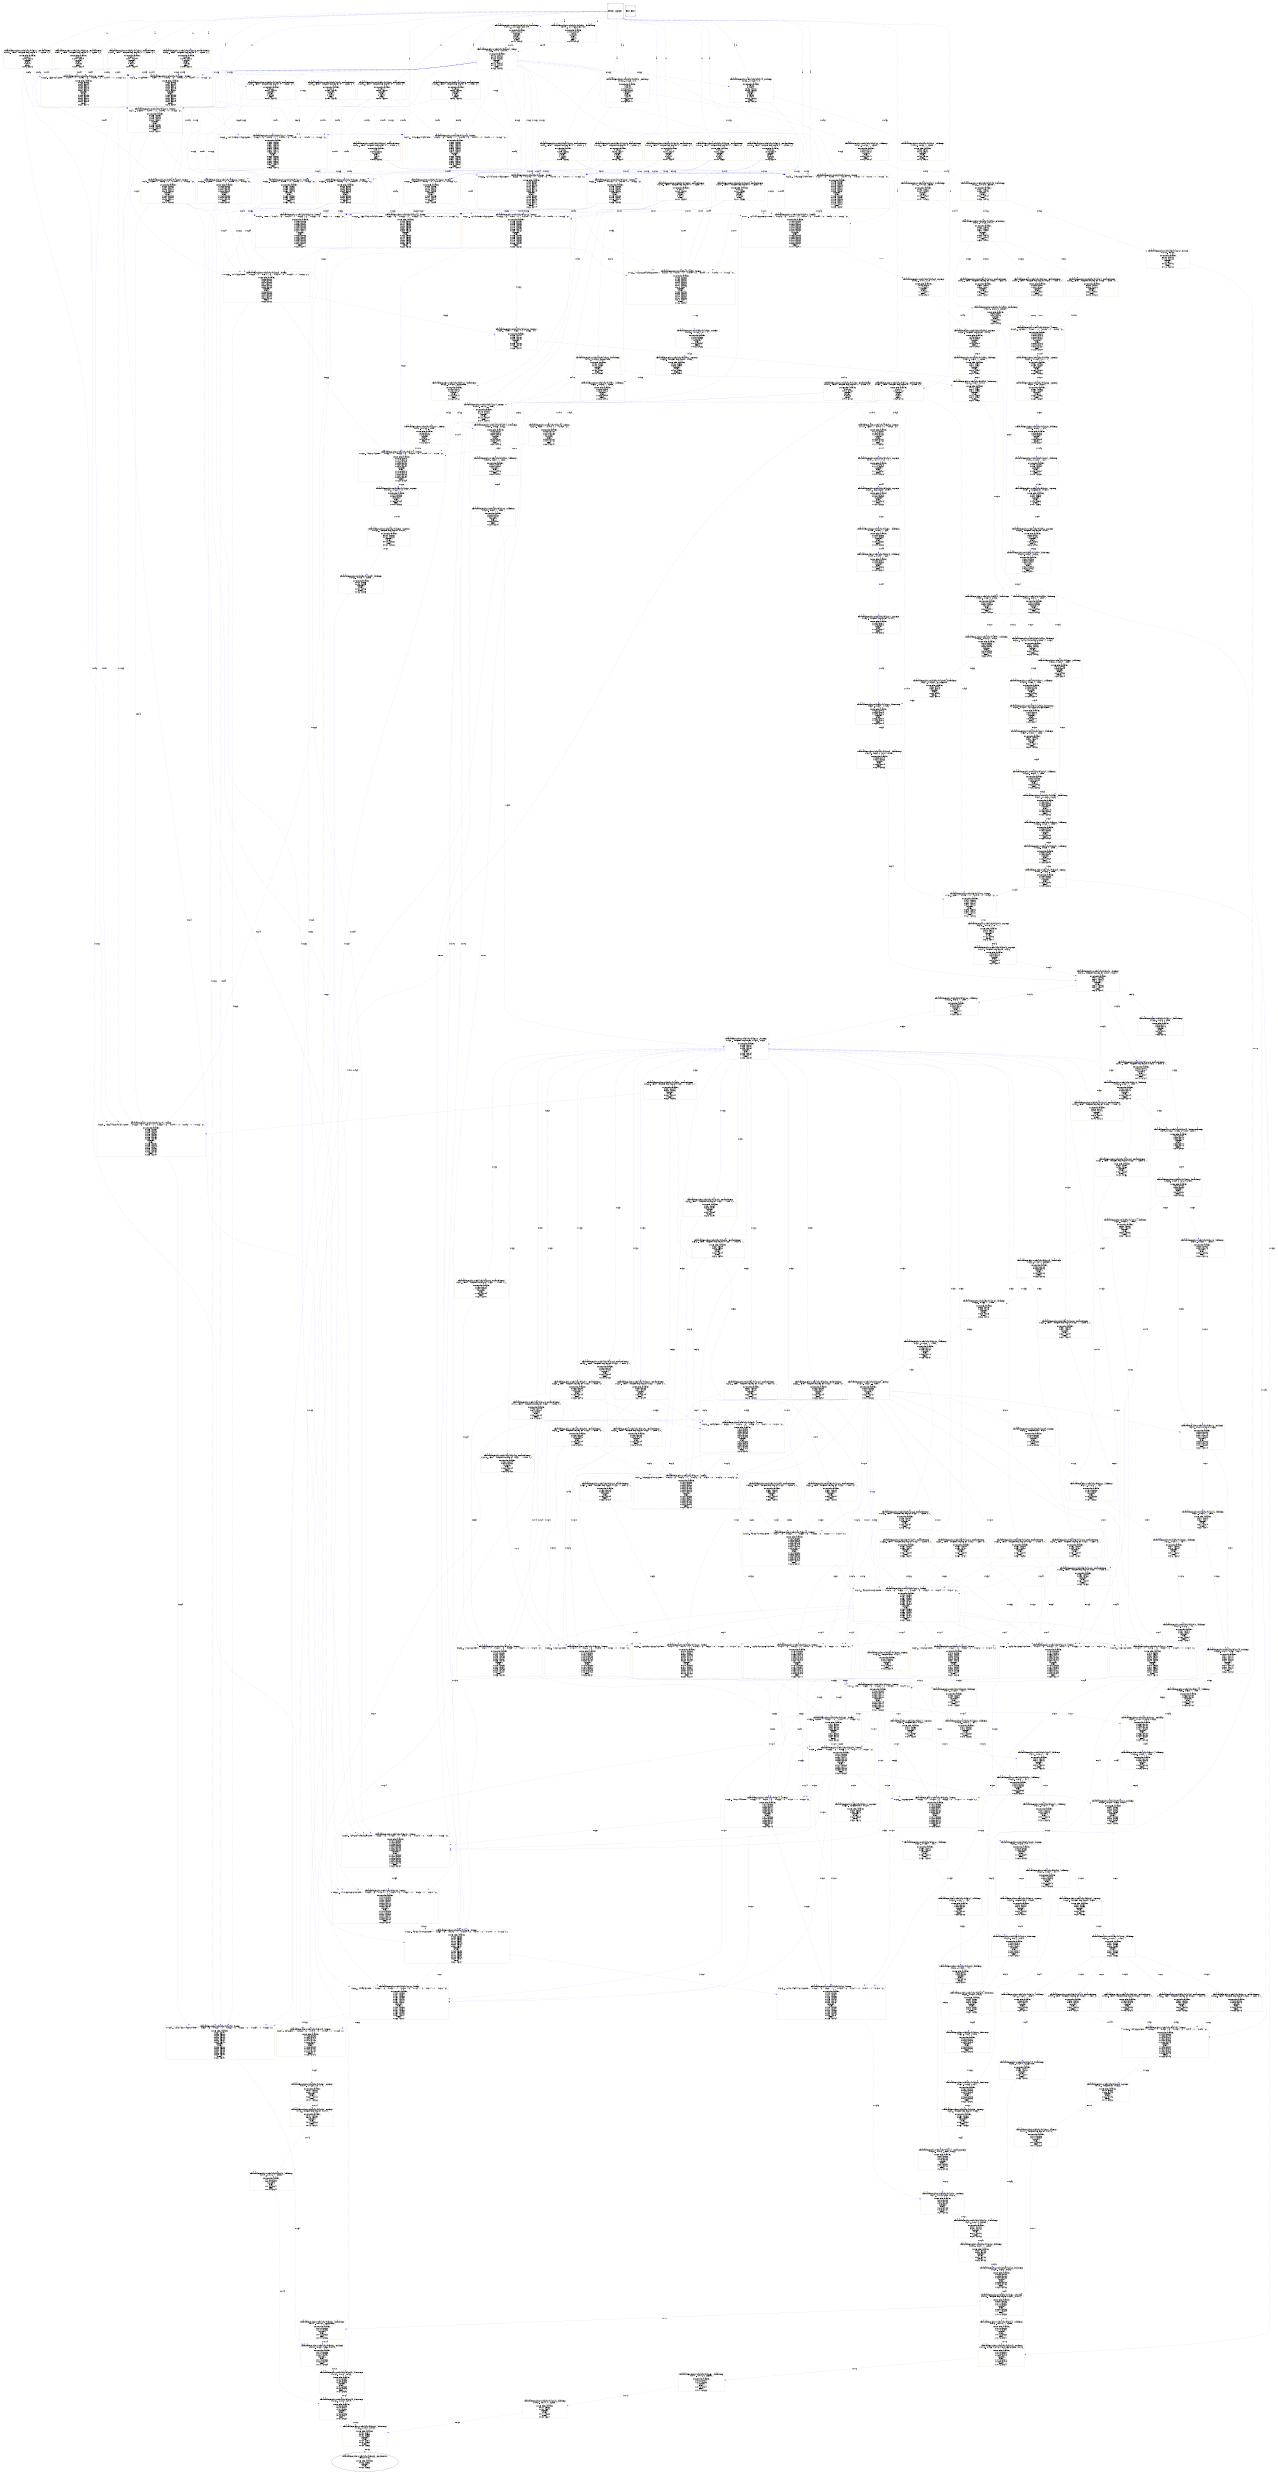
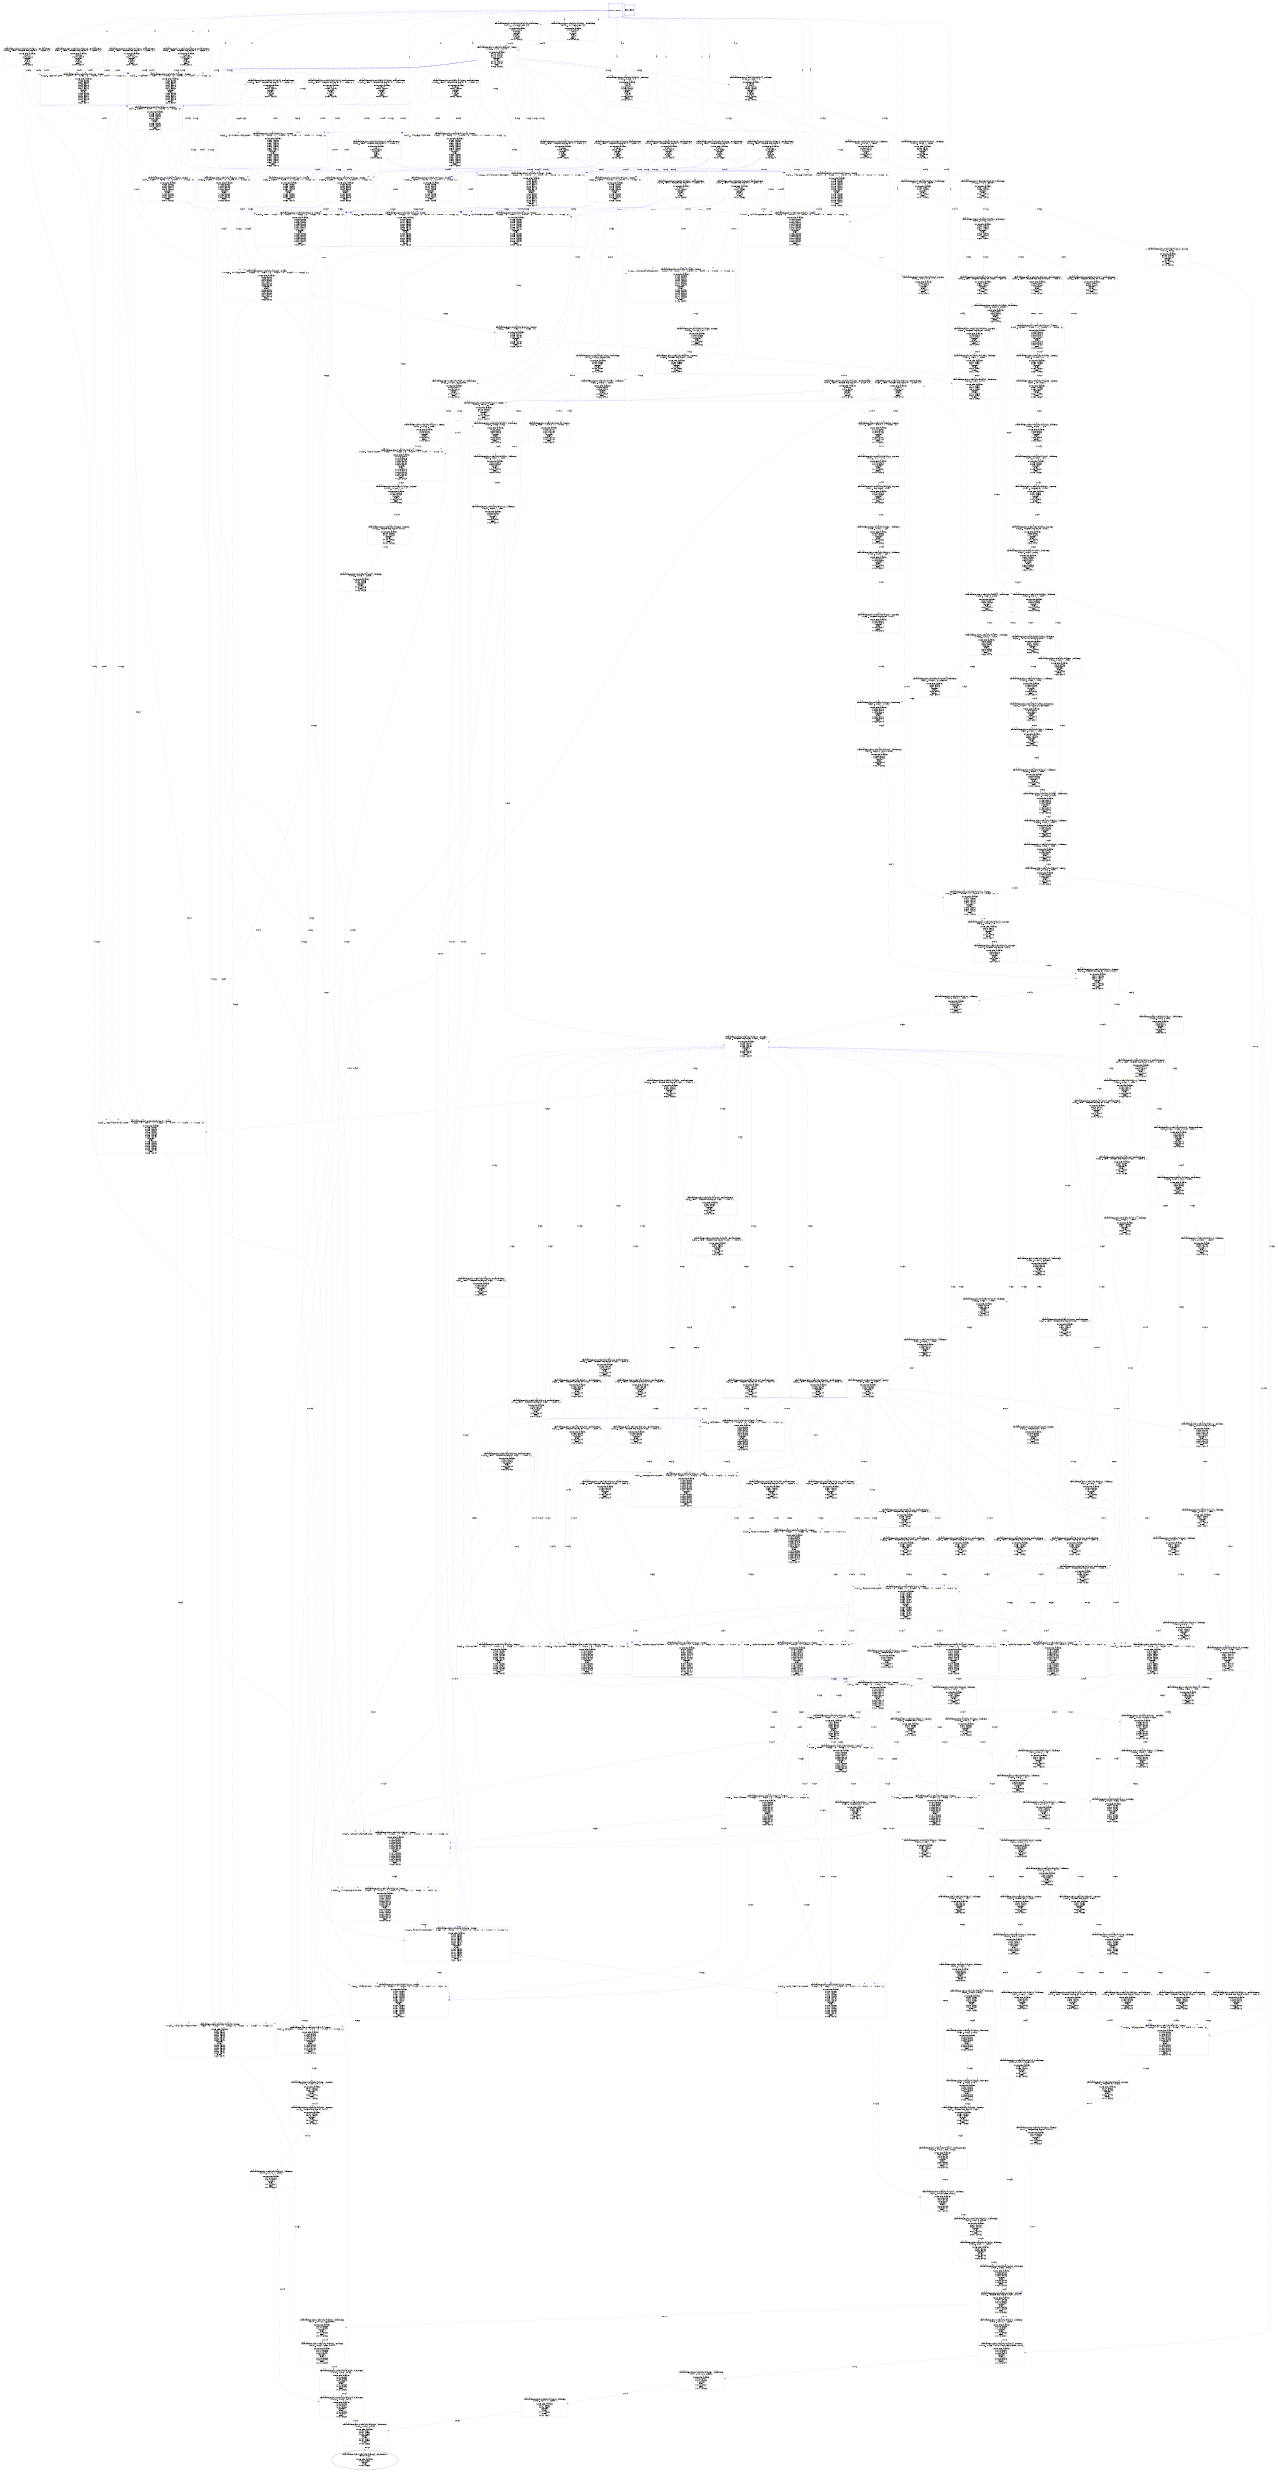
(615, 11) -> (615, 10)
